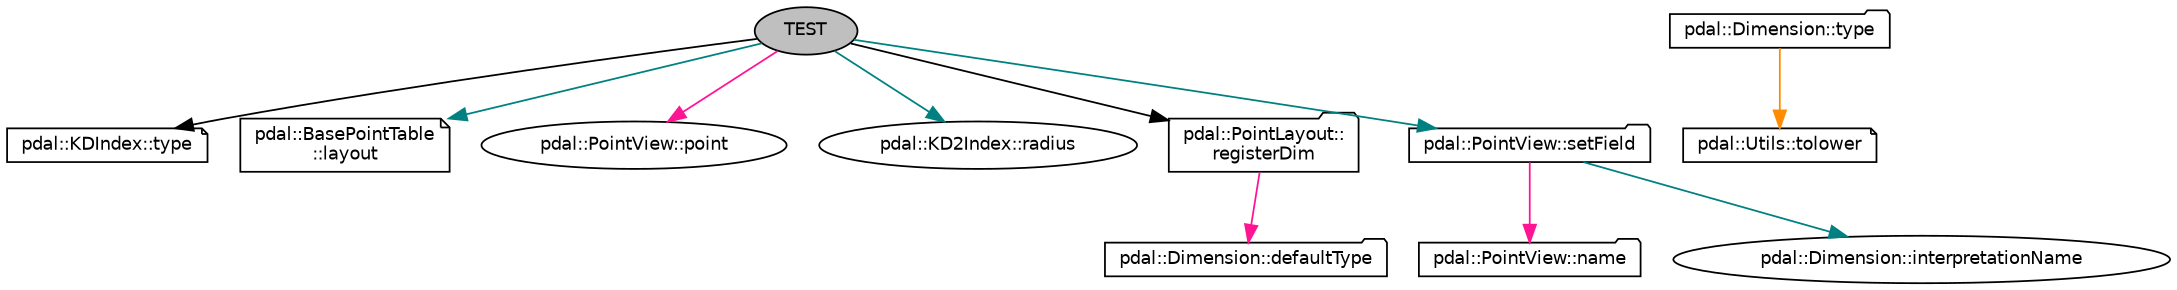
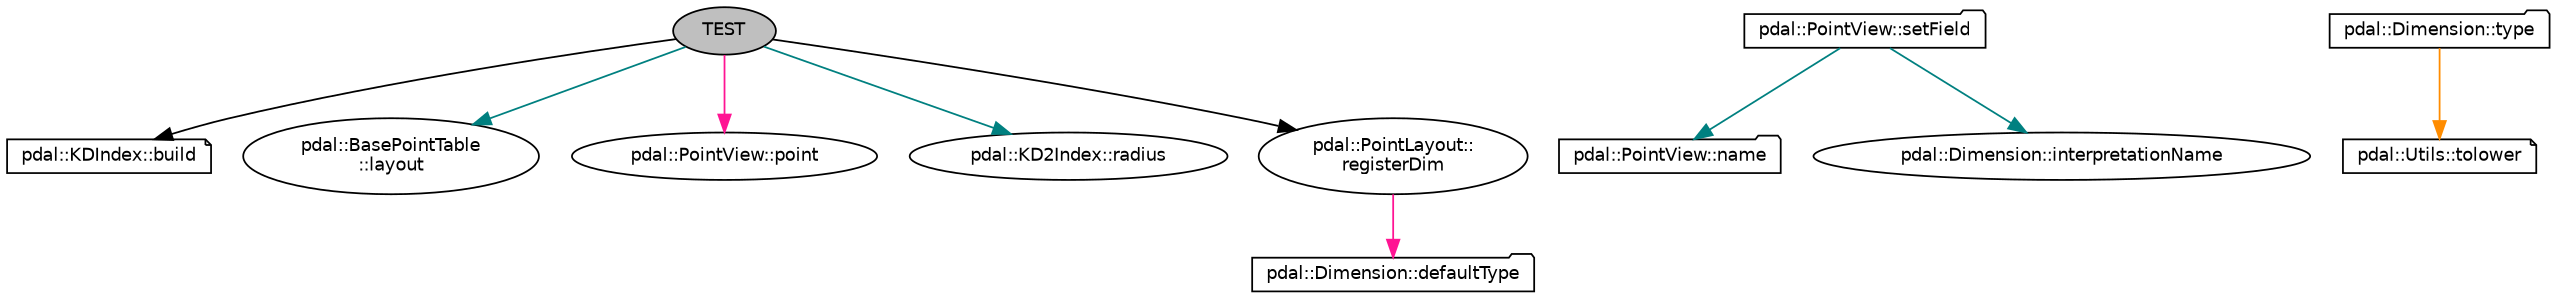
(1136, 82) -> none
(107, 145) -> (109, 156)
(345, 145) -> (391, 156)
(1264, 145) -> (1393, 156)
(1530, 194) -> (1775, 89)
